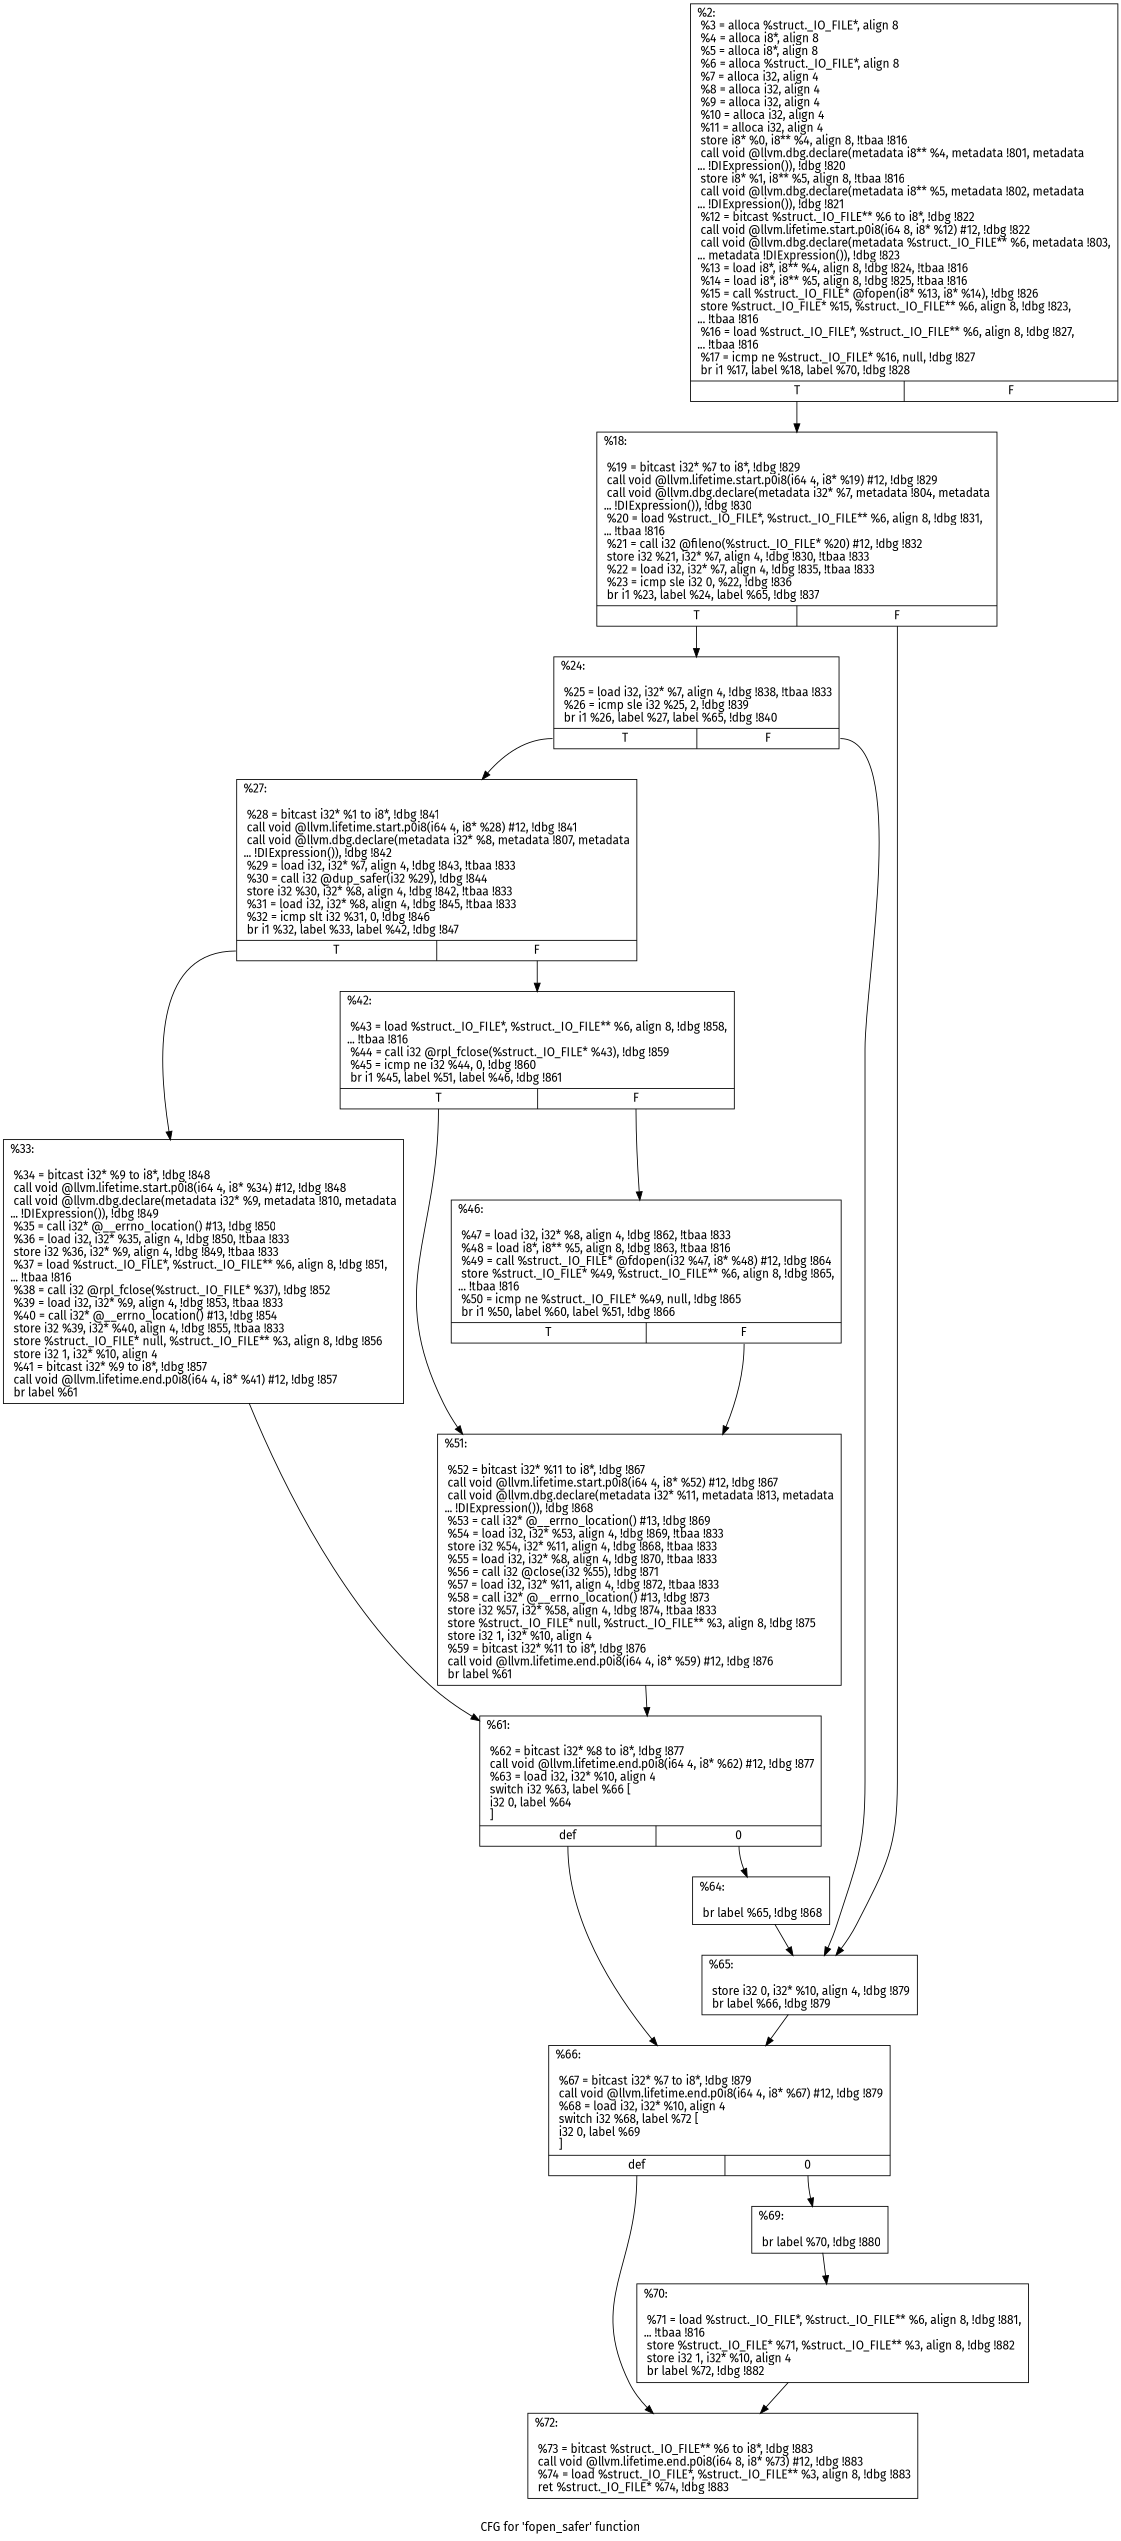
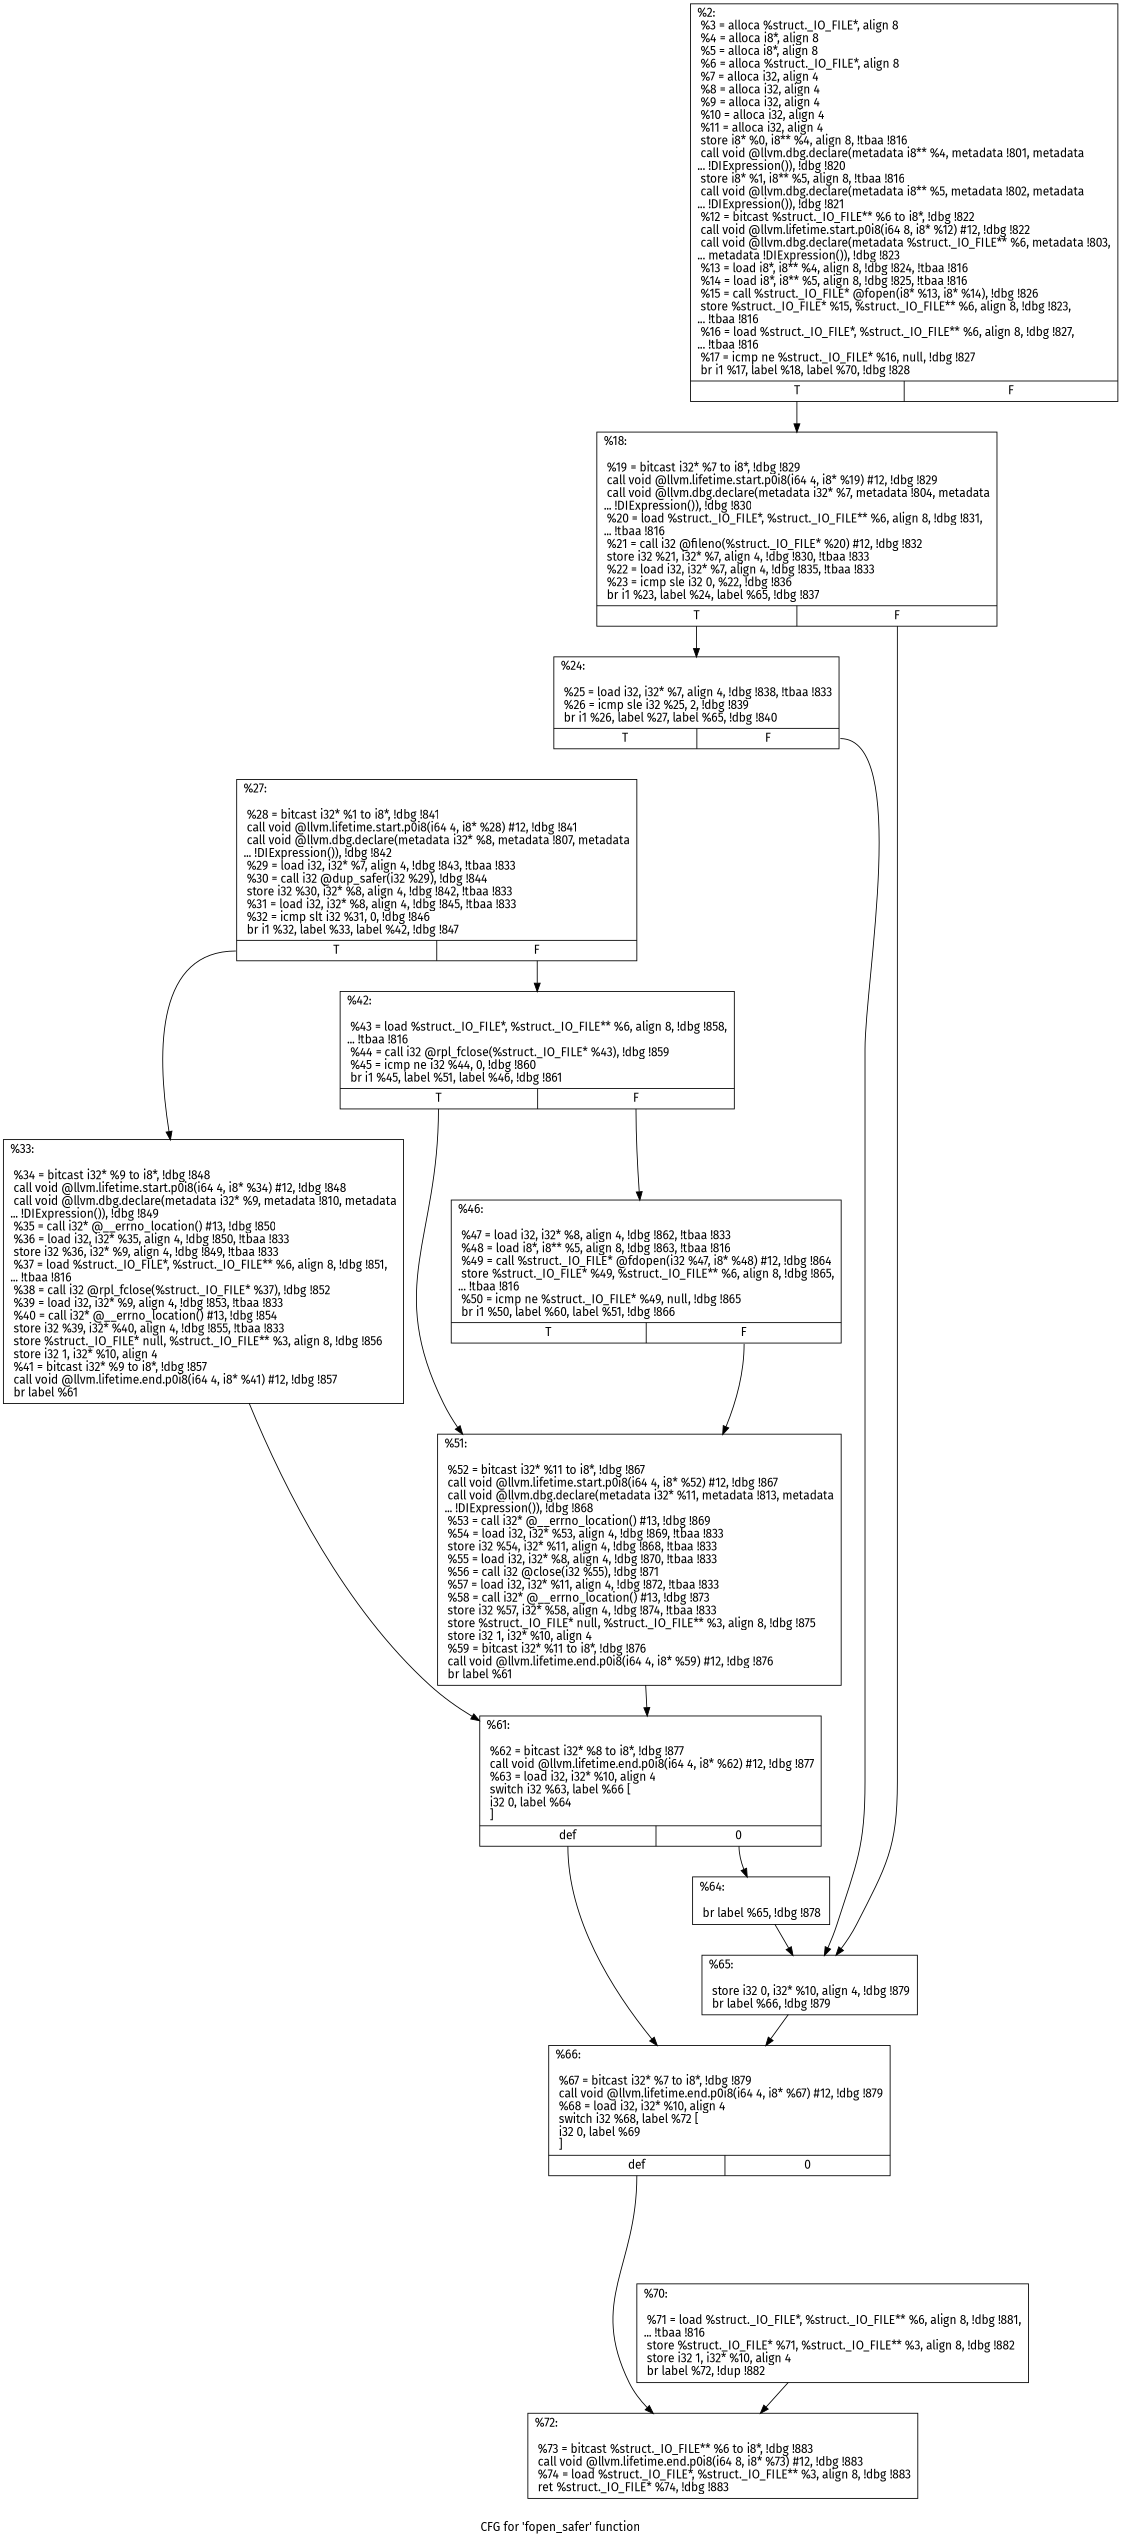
(517, 749) -> none
(761, 1913) -> (760, 1913)
(820, 2230) -> none
(704, 2372) -> (705, 2372)
